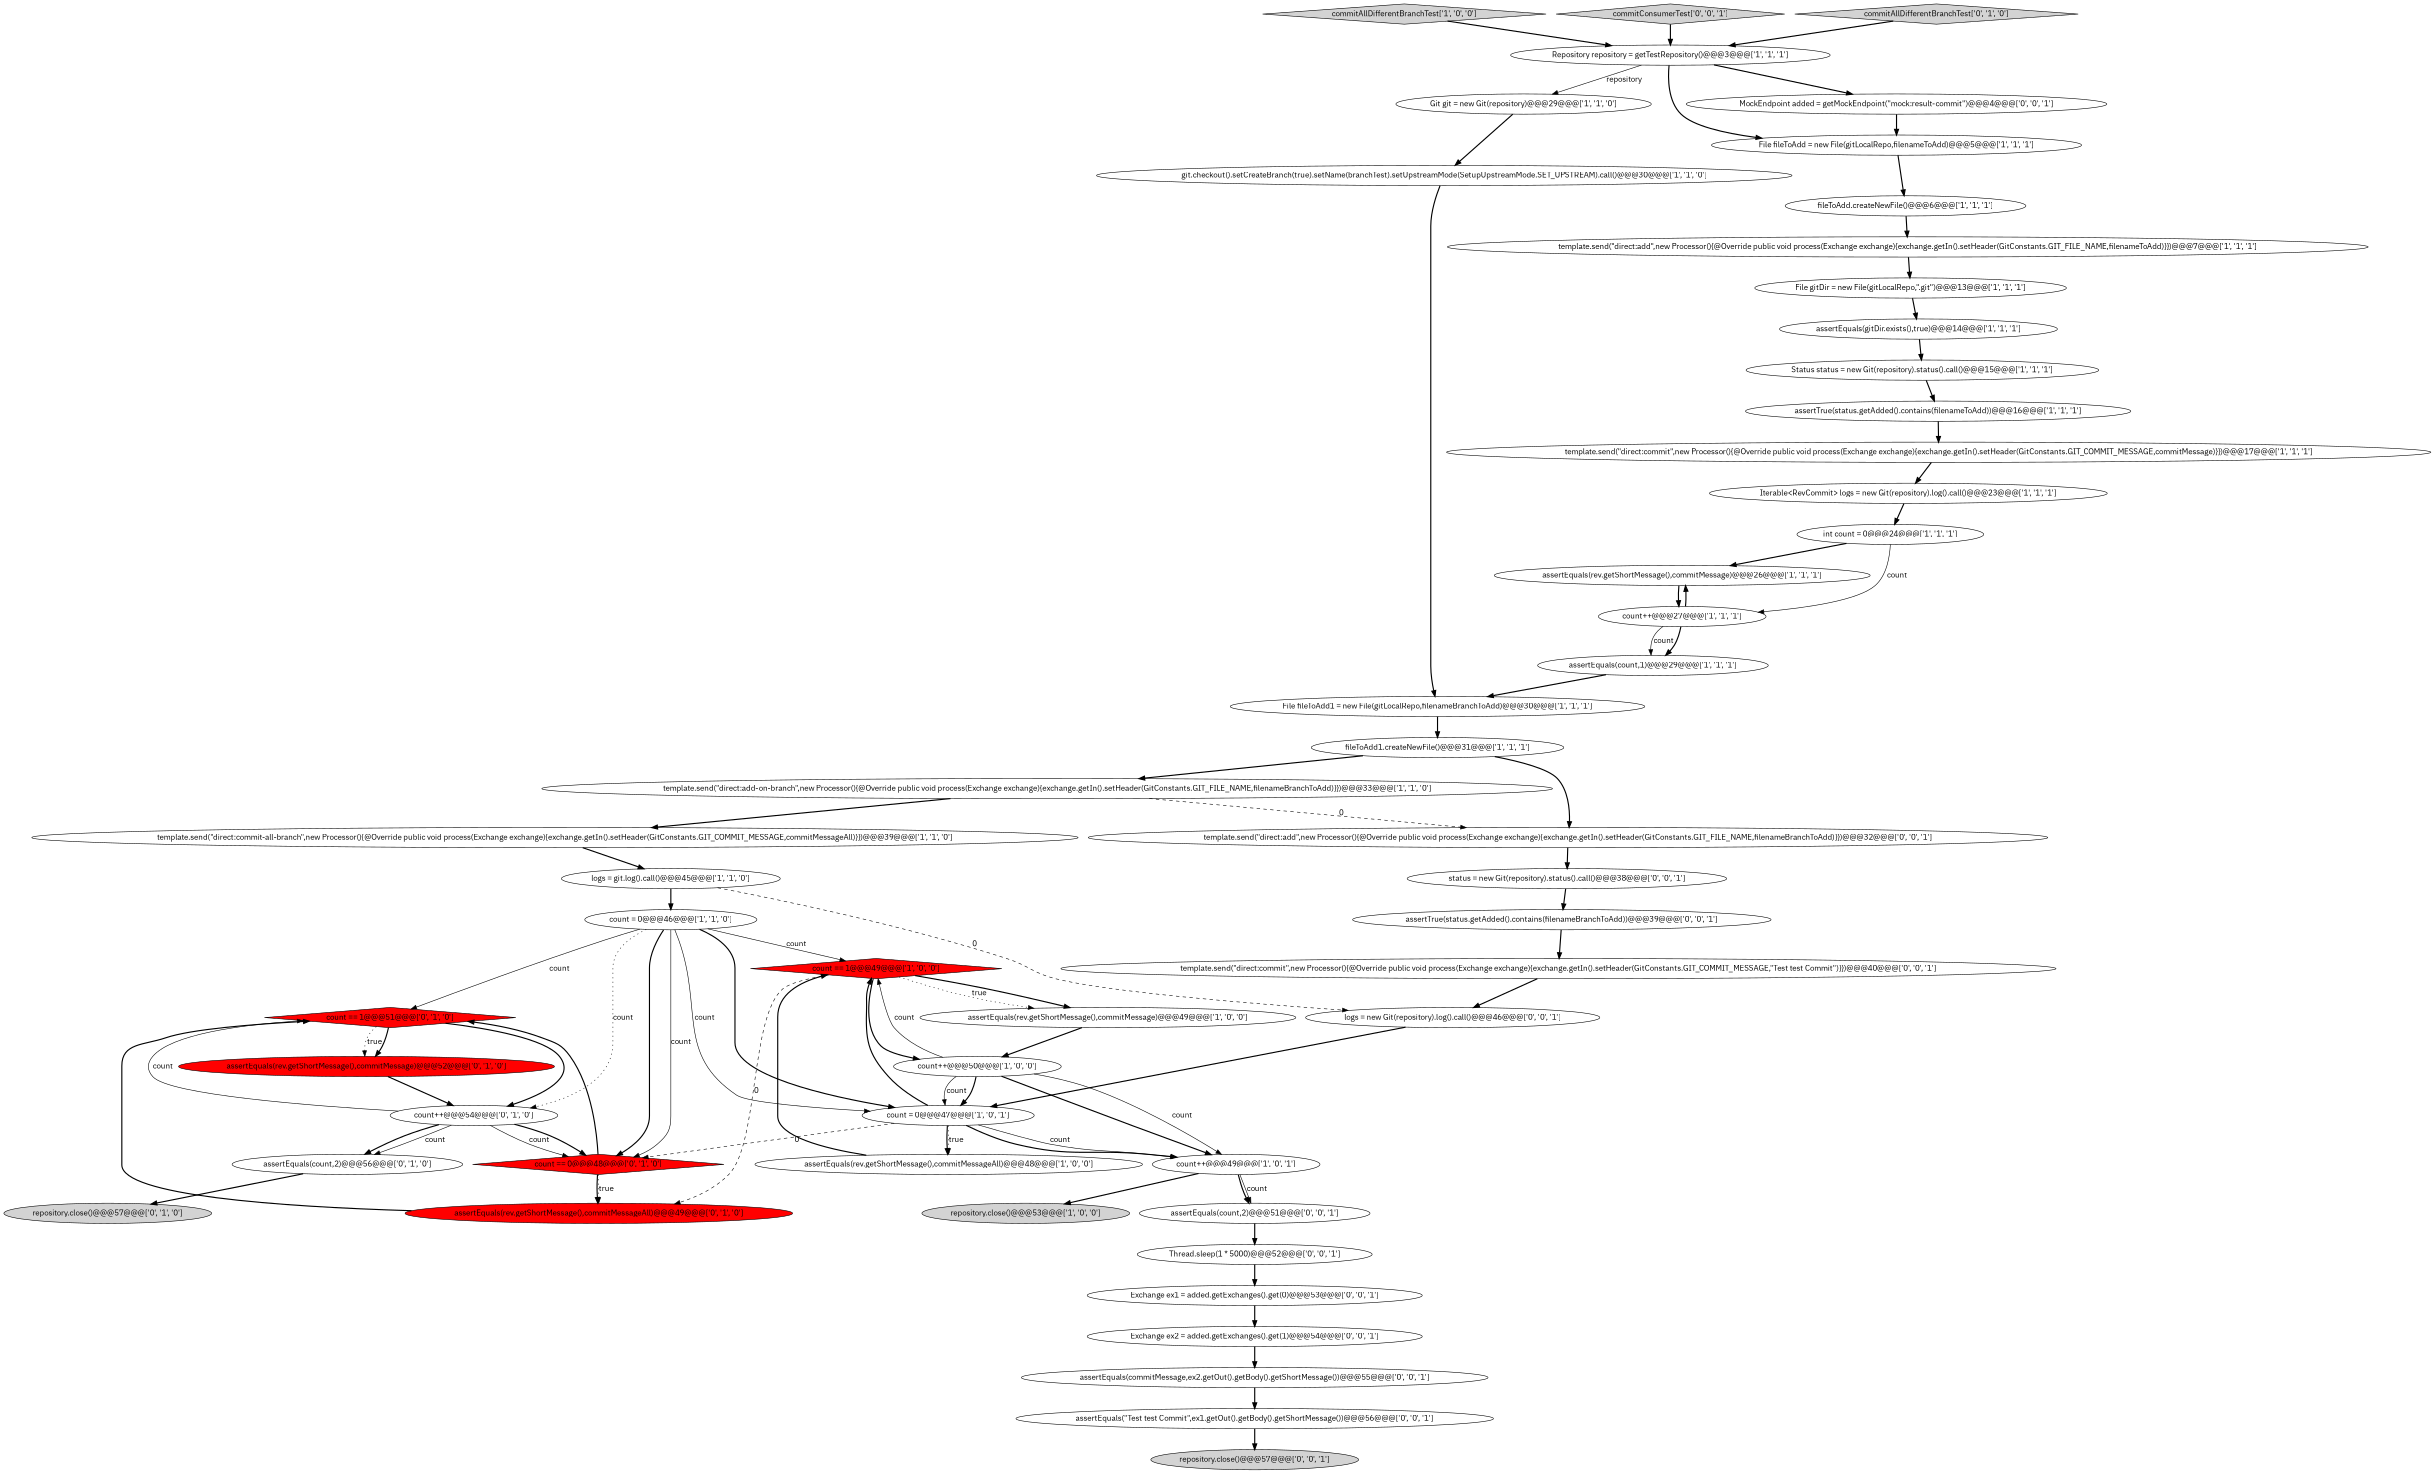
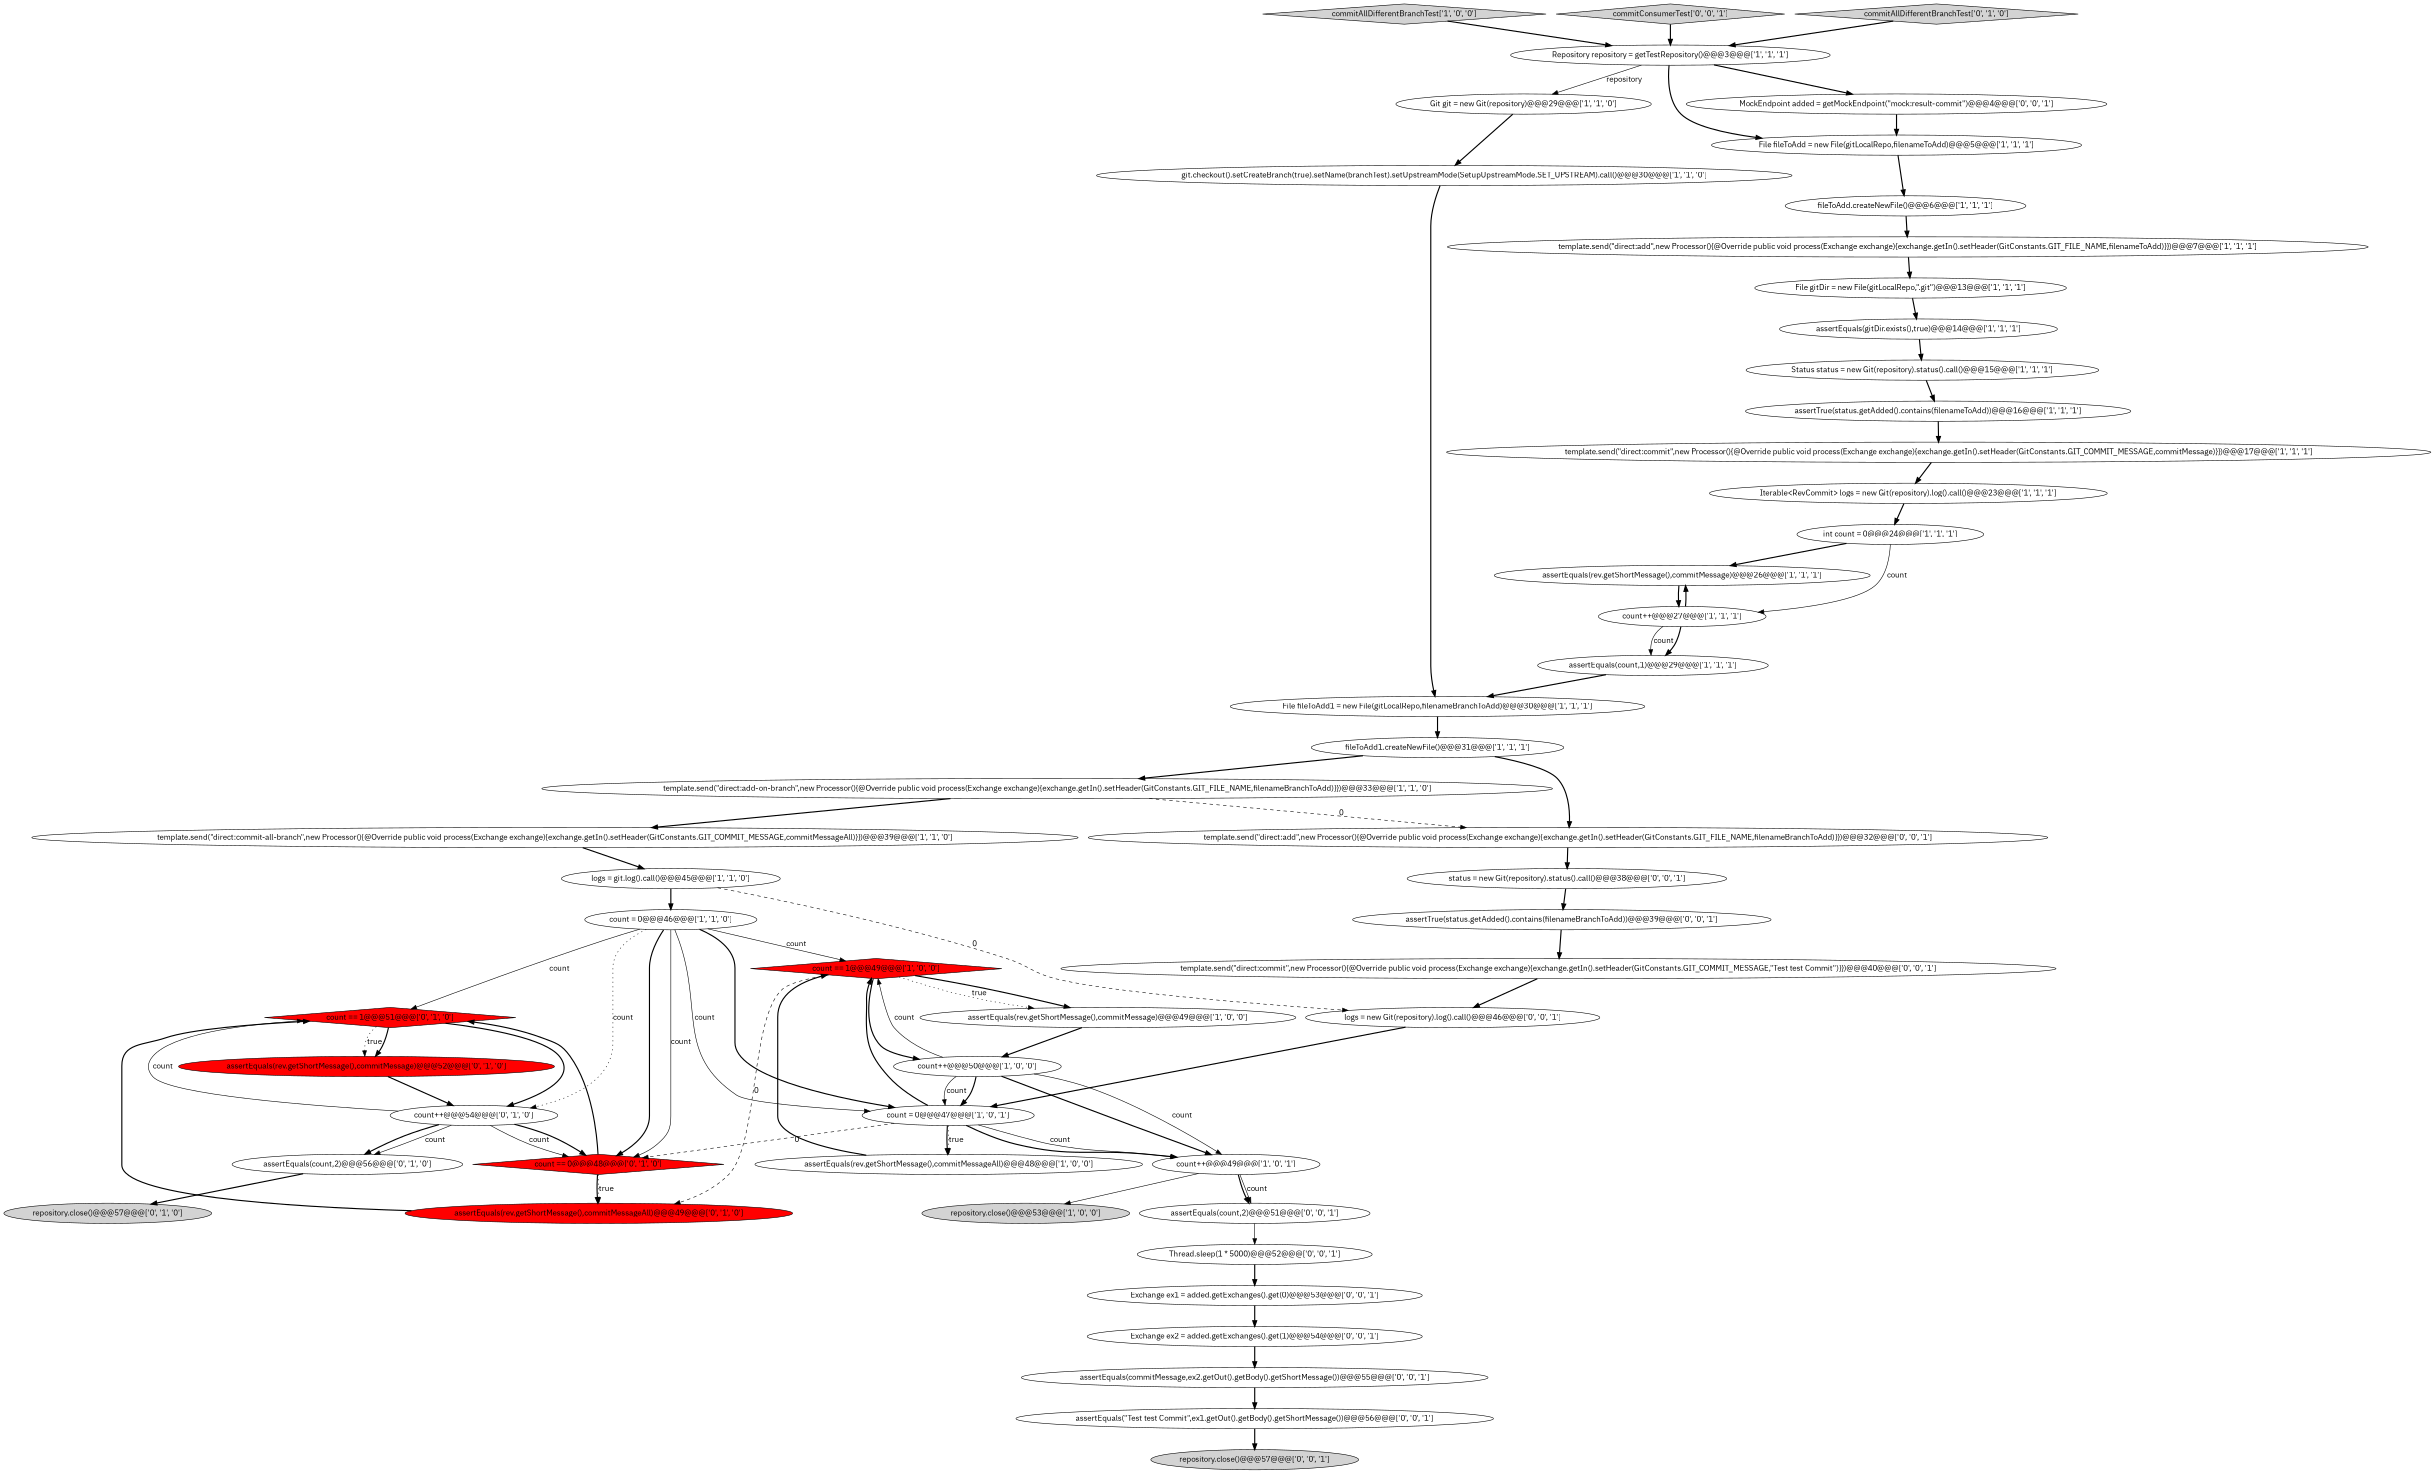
(1134, 1188) -> (1134, 1188)
(1255, 1231) -> (1255, 1231)
